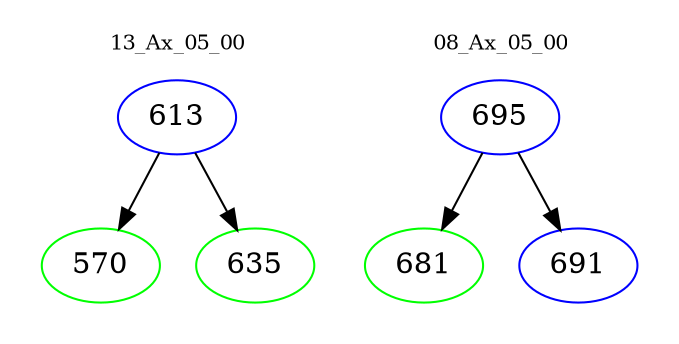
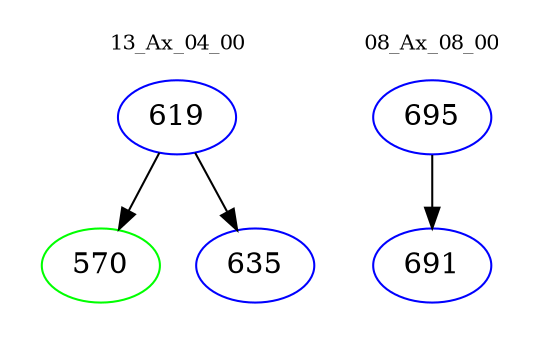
(178, 44) -> (178, 44)
(501, 44) -> (432, 44)
(177, 117) -> (177, 117)
(255, 266) -> (255, 266)
(424, 266) -> none
